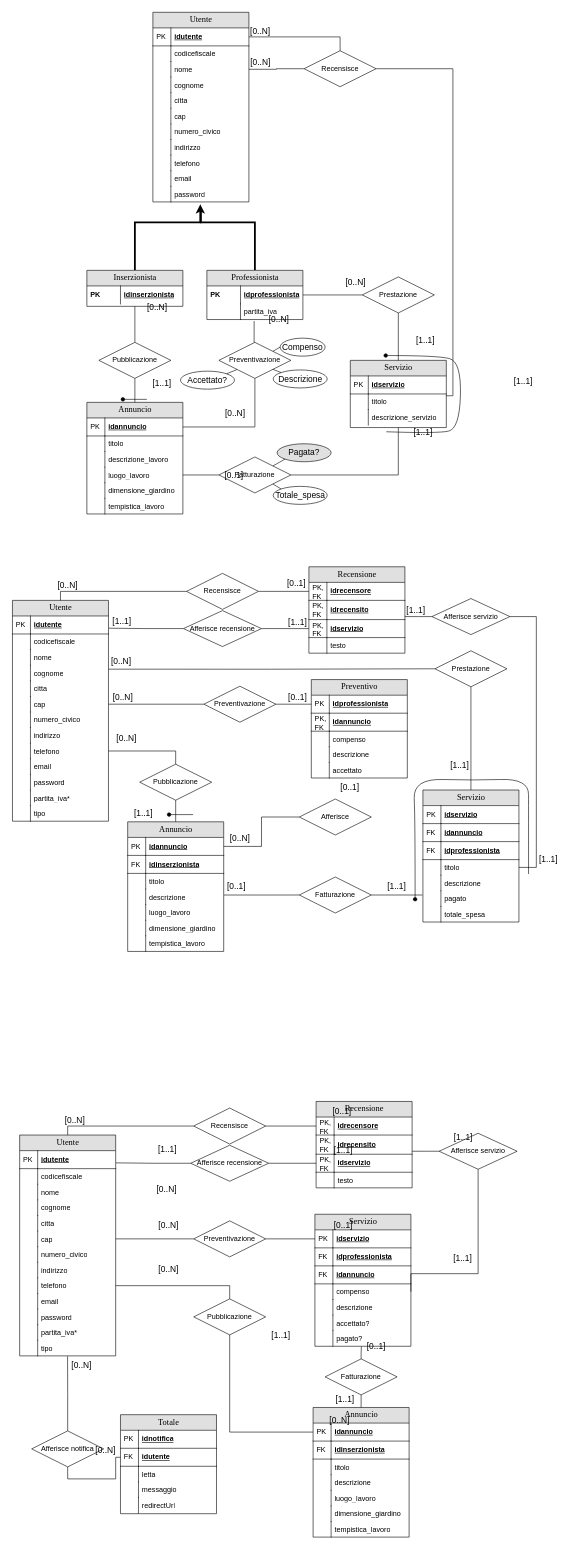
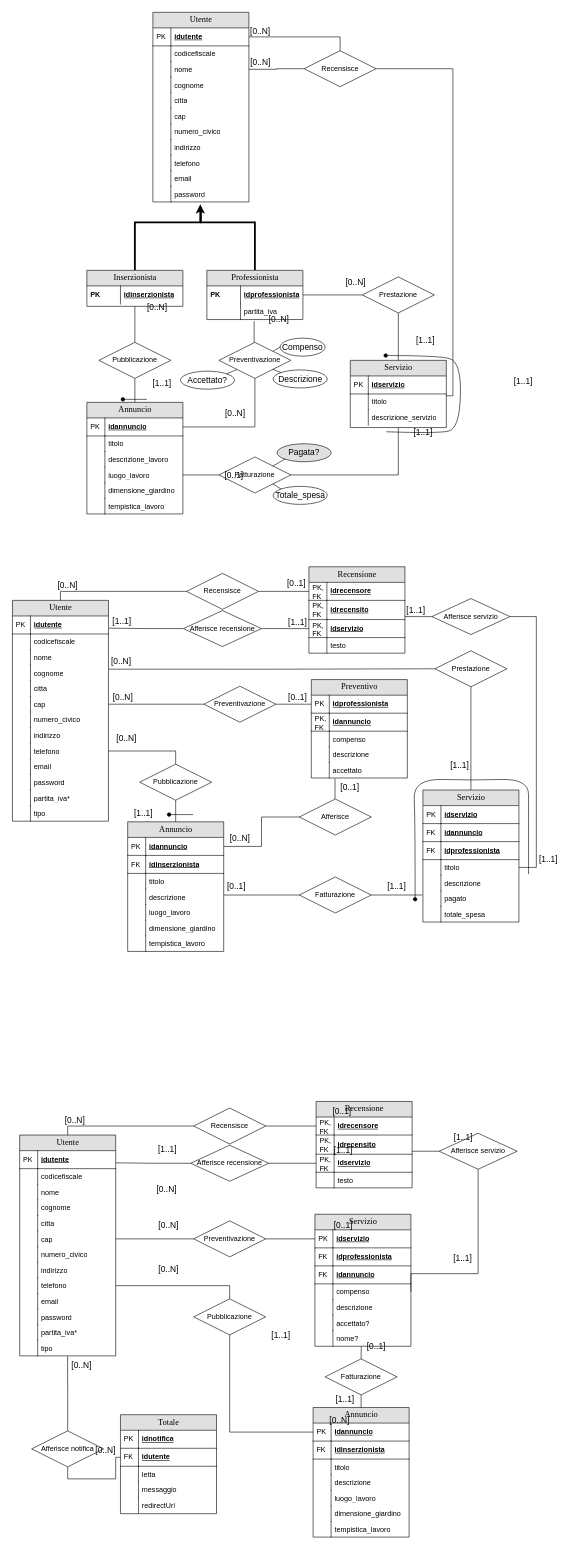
none -> (335, 789)
(350, 1339) -> (346, 1339)
